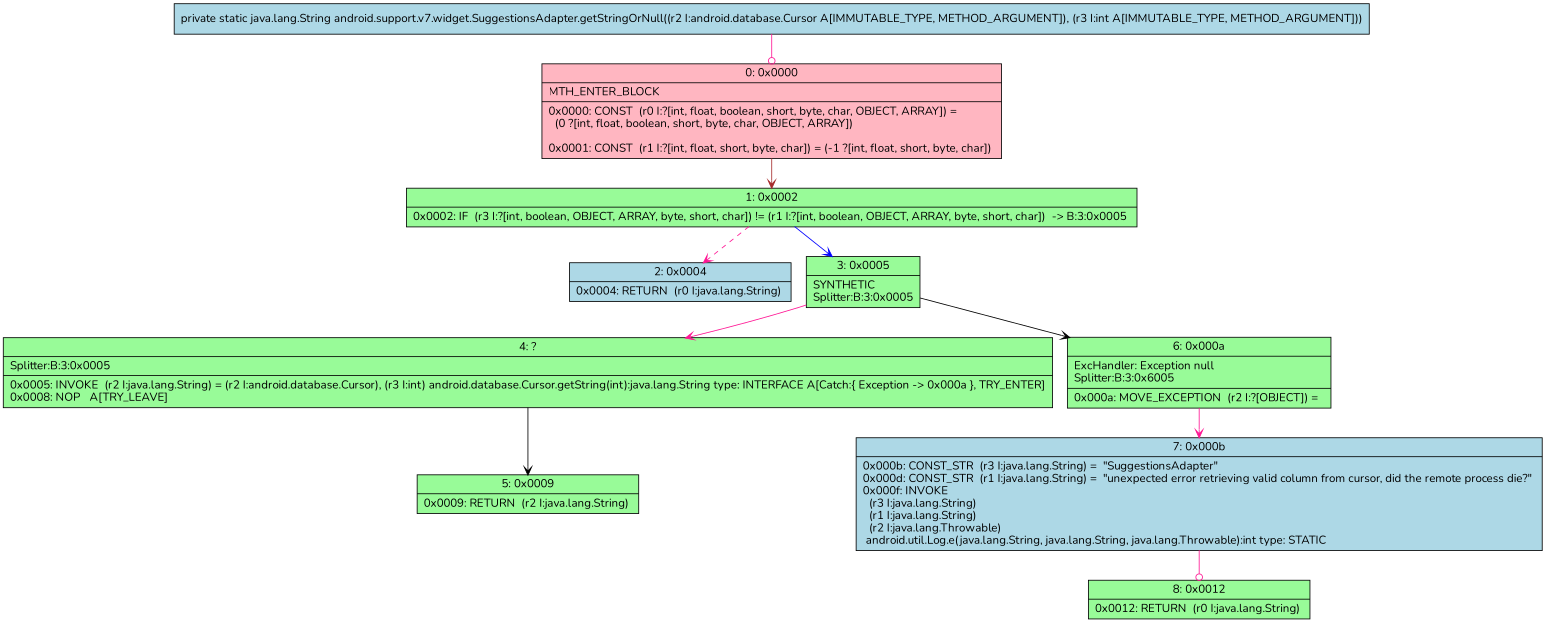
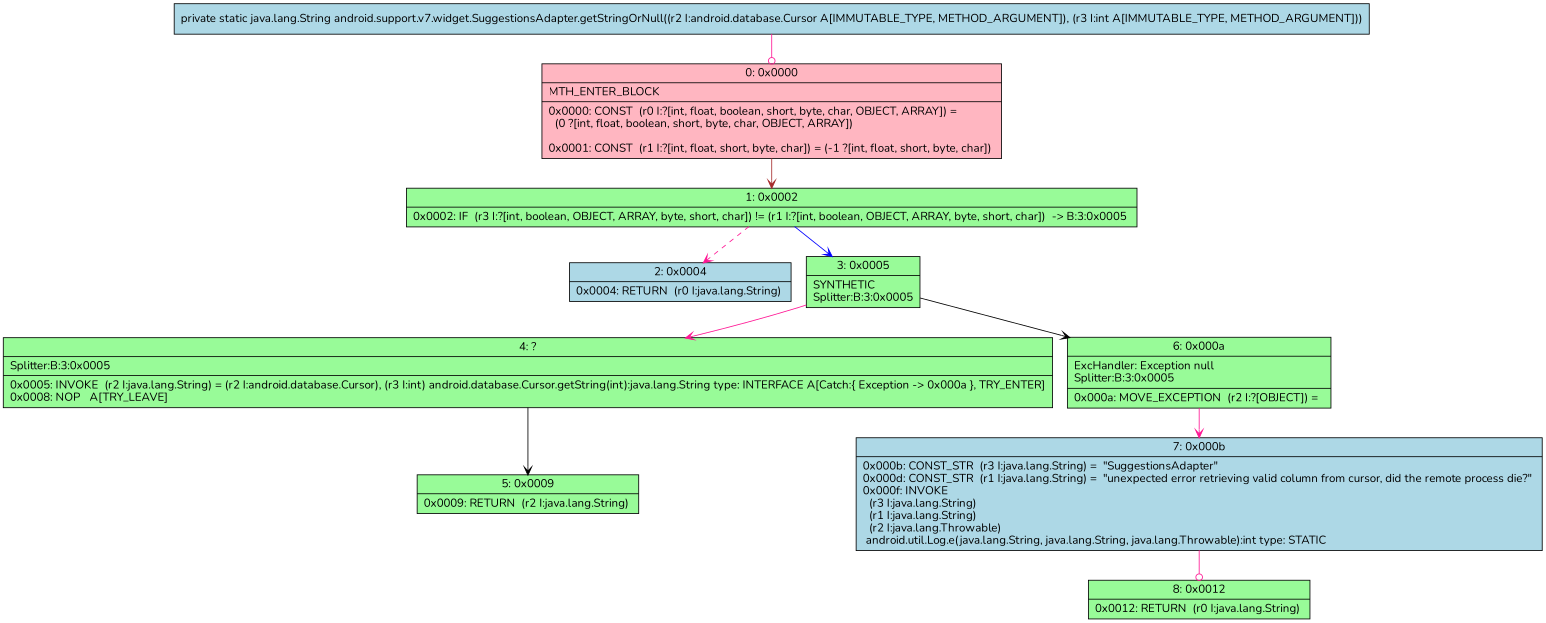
(1124, 378) -> (1124, 378)
